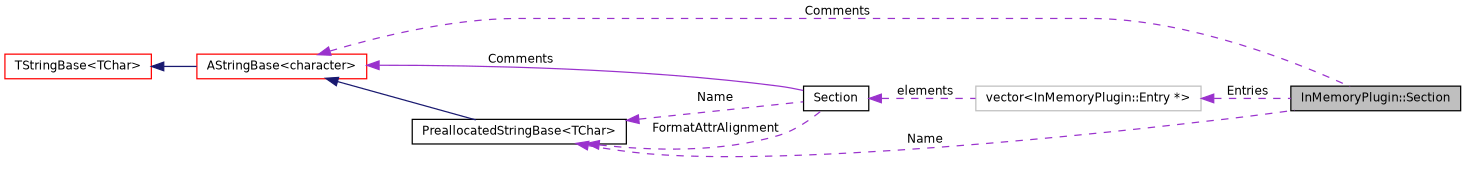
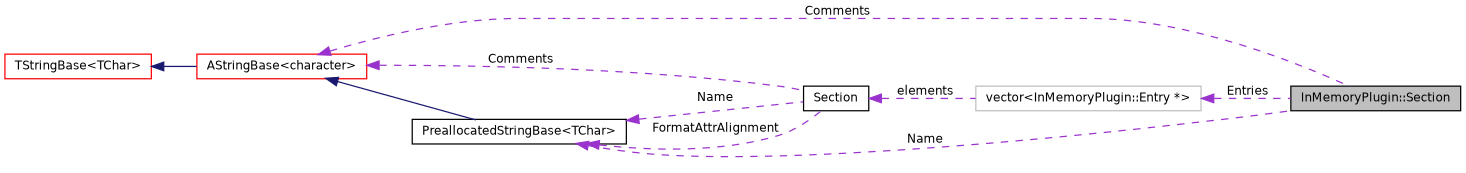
(592, 70) -> (592, 70)
